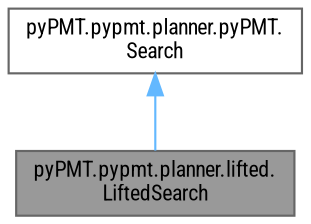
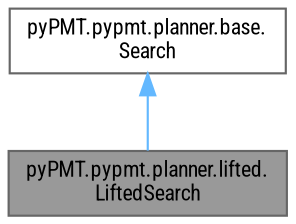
(155, 41) -> (148, 41)
